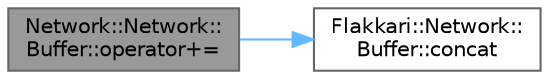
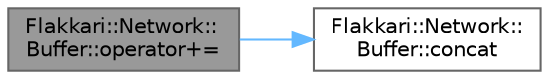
(124, 40) -> (124, 40)
